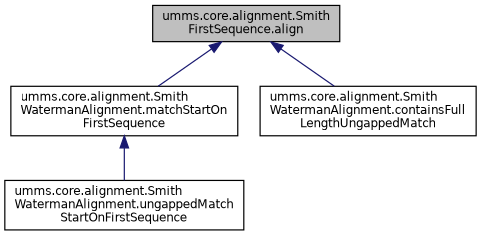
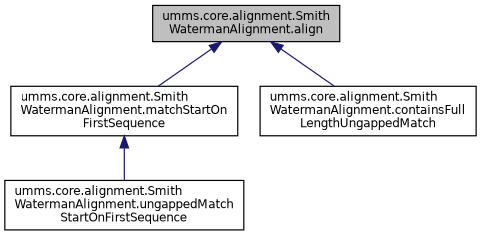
(246, 24) -> (246, 24)
